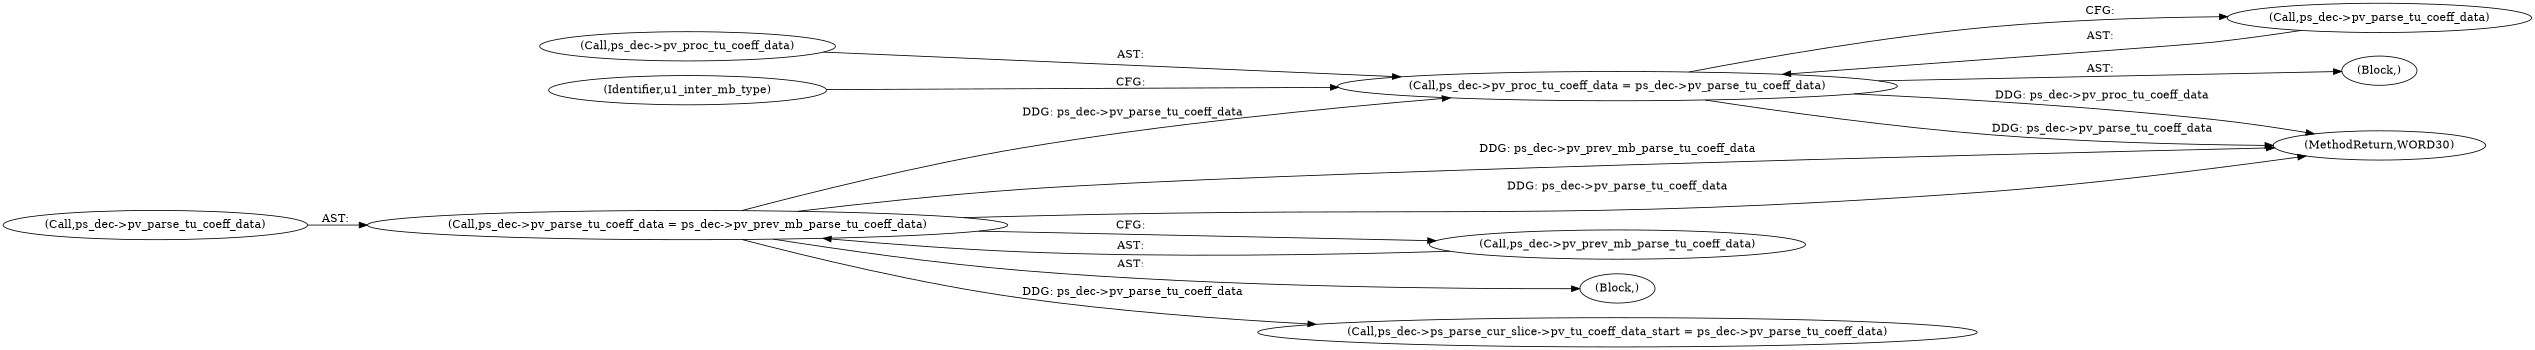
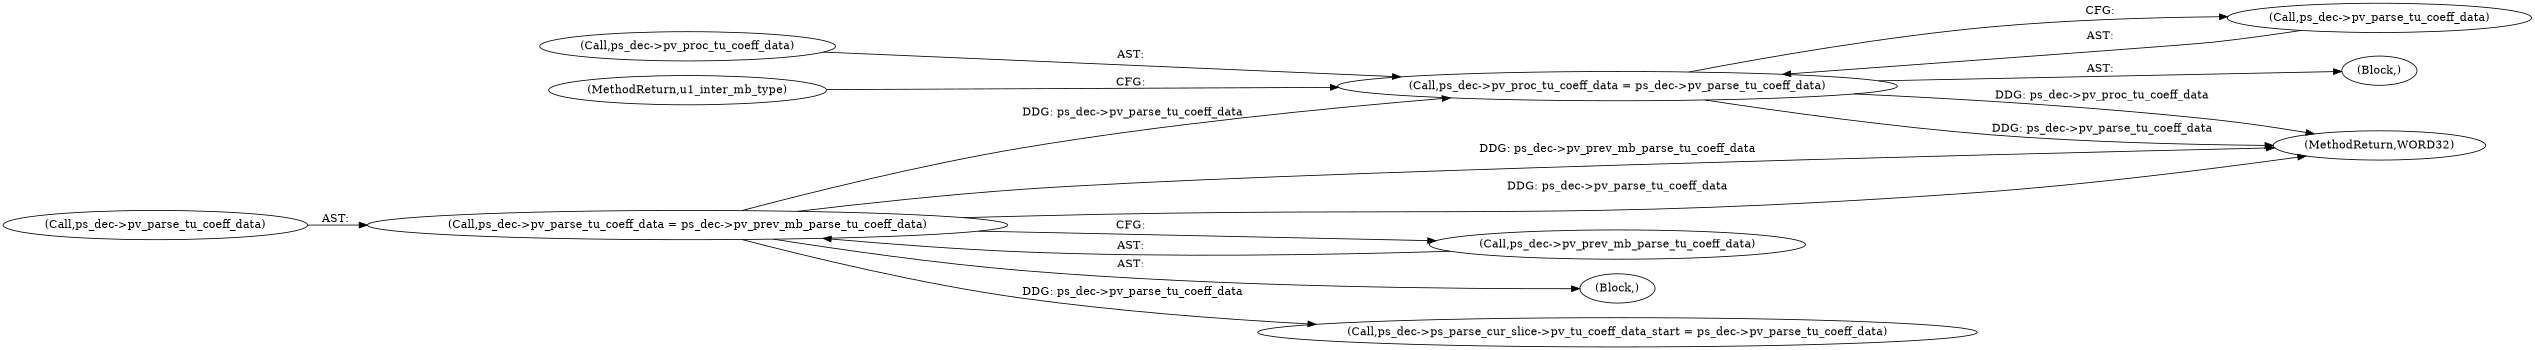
(688, 90) -> (688, 90)
(2379, 145) -> (2379, 145)
